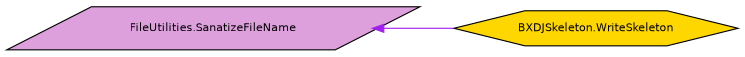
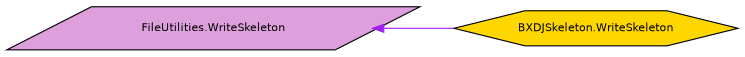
(213, 28) -> (213, 28)
